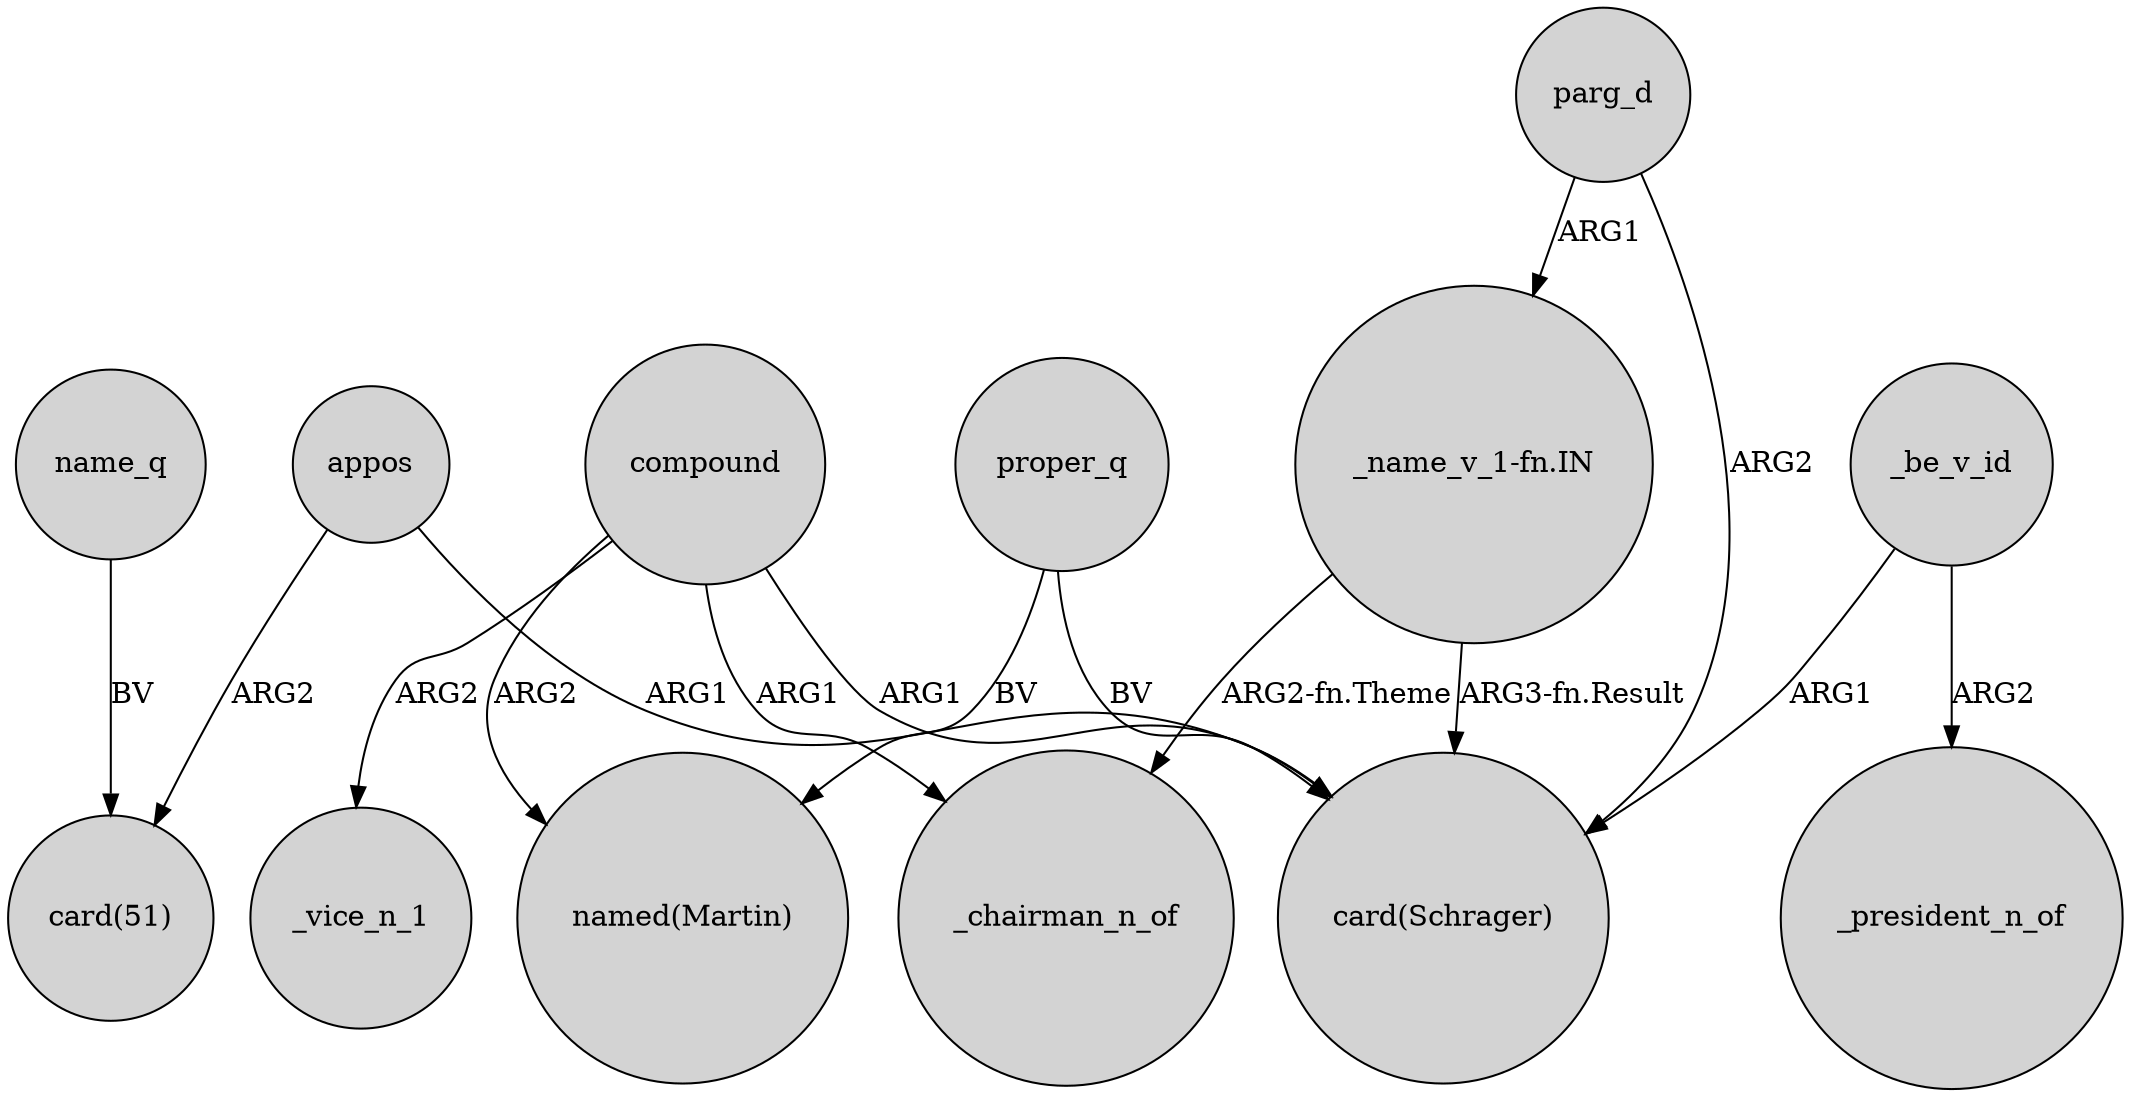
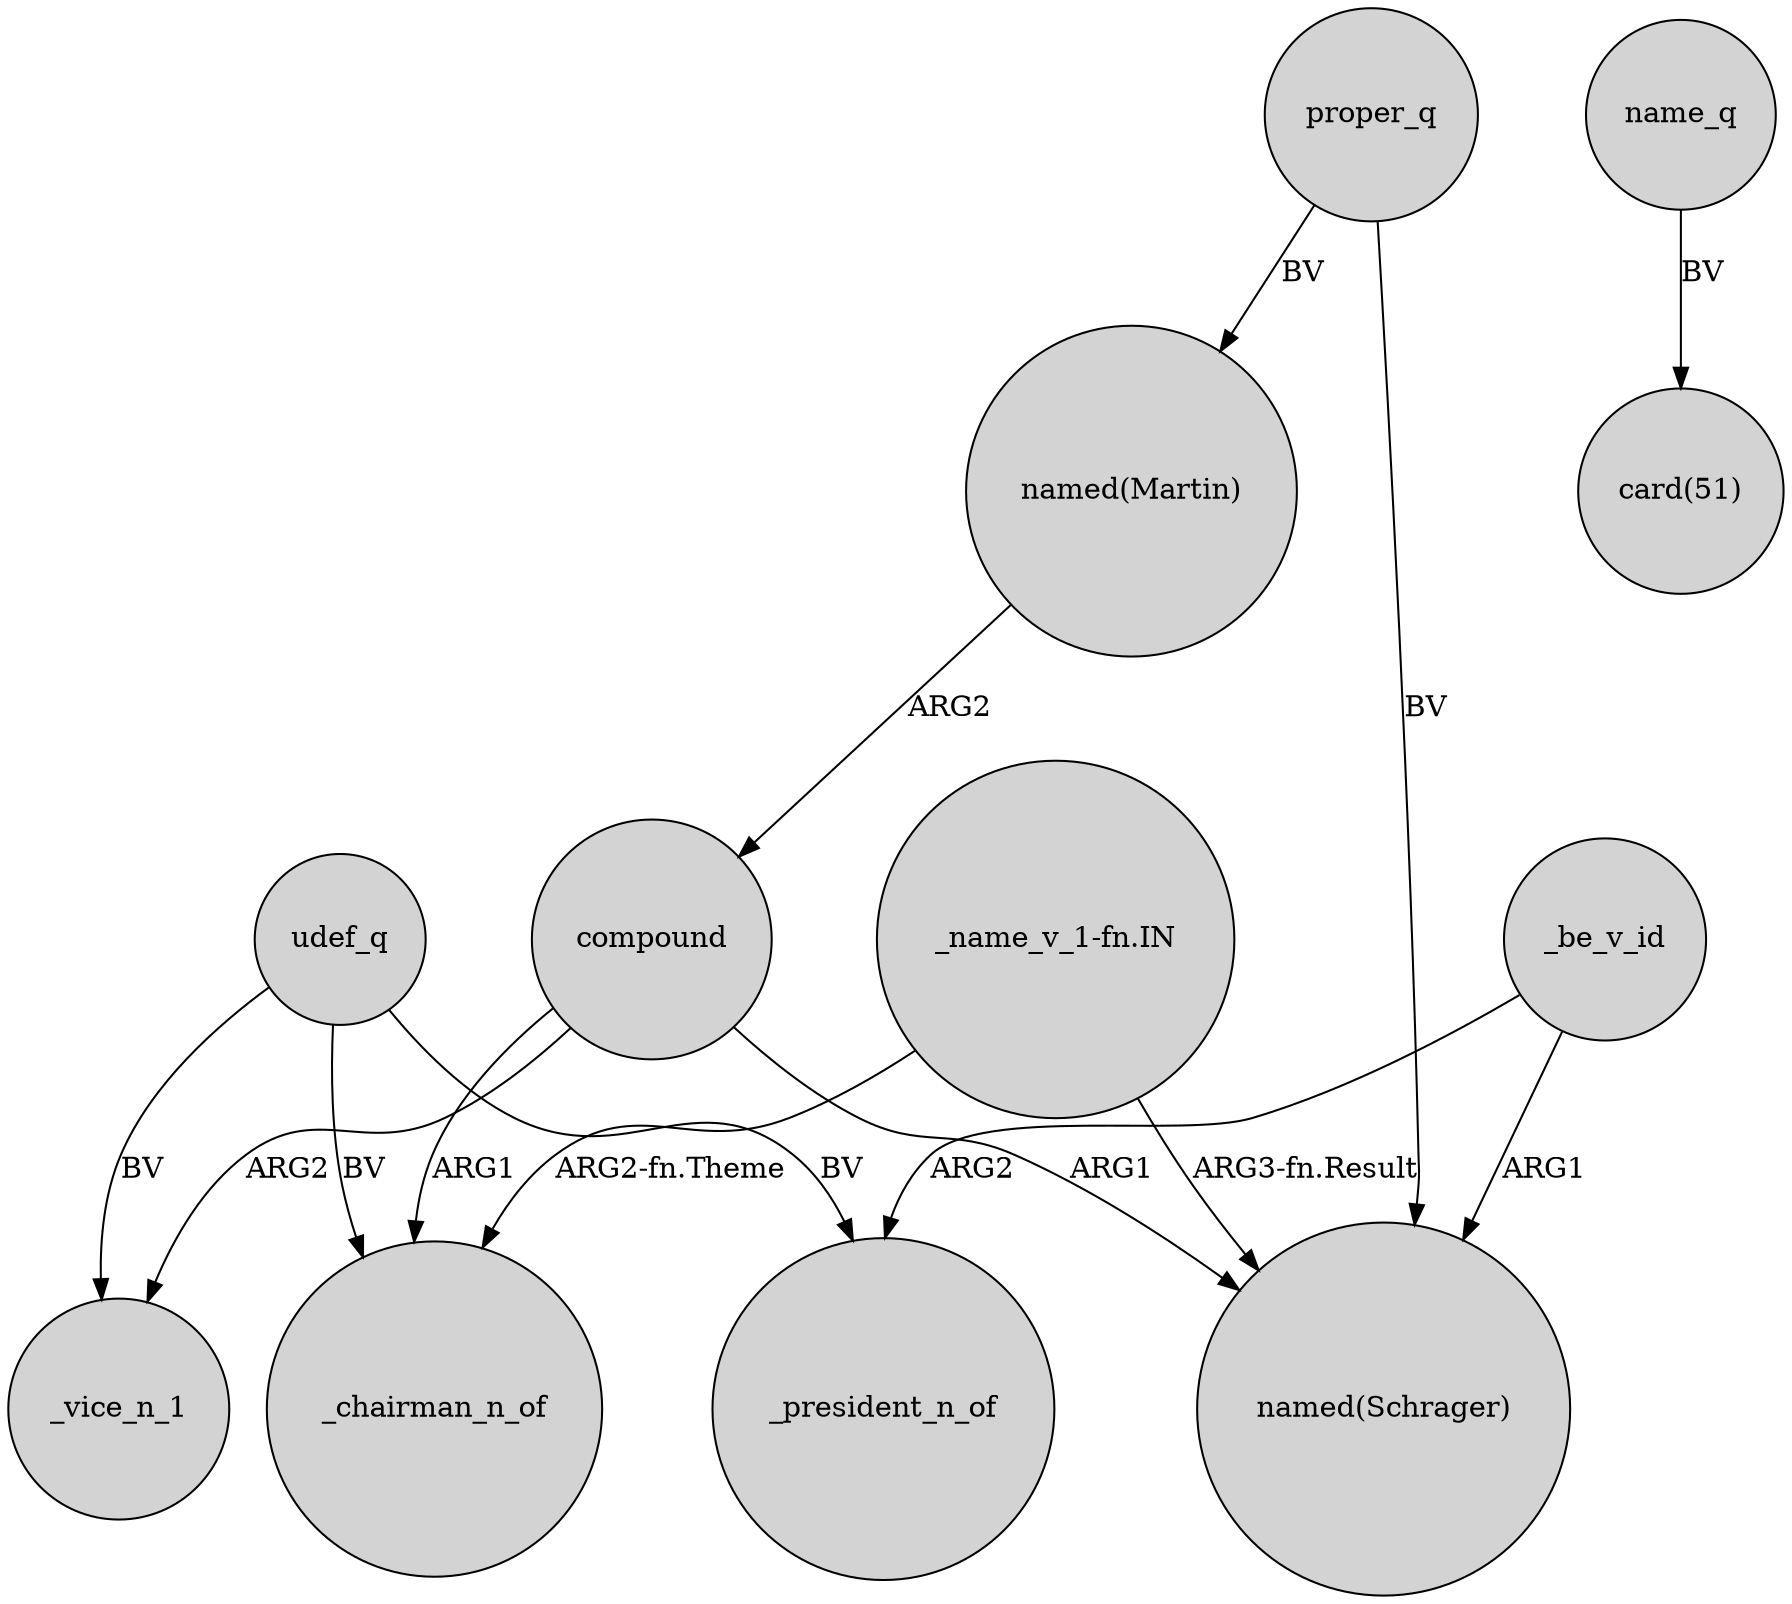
(1603, 95) -> none
(371, 464) -> none
(503, 661) -> (883, 723)
(1443, 918) -> (1384, 1409)
none -> (340, 939)
